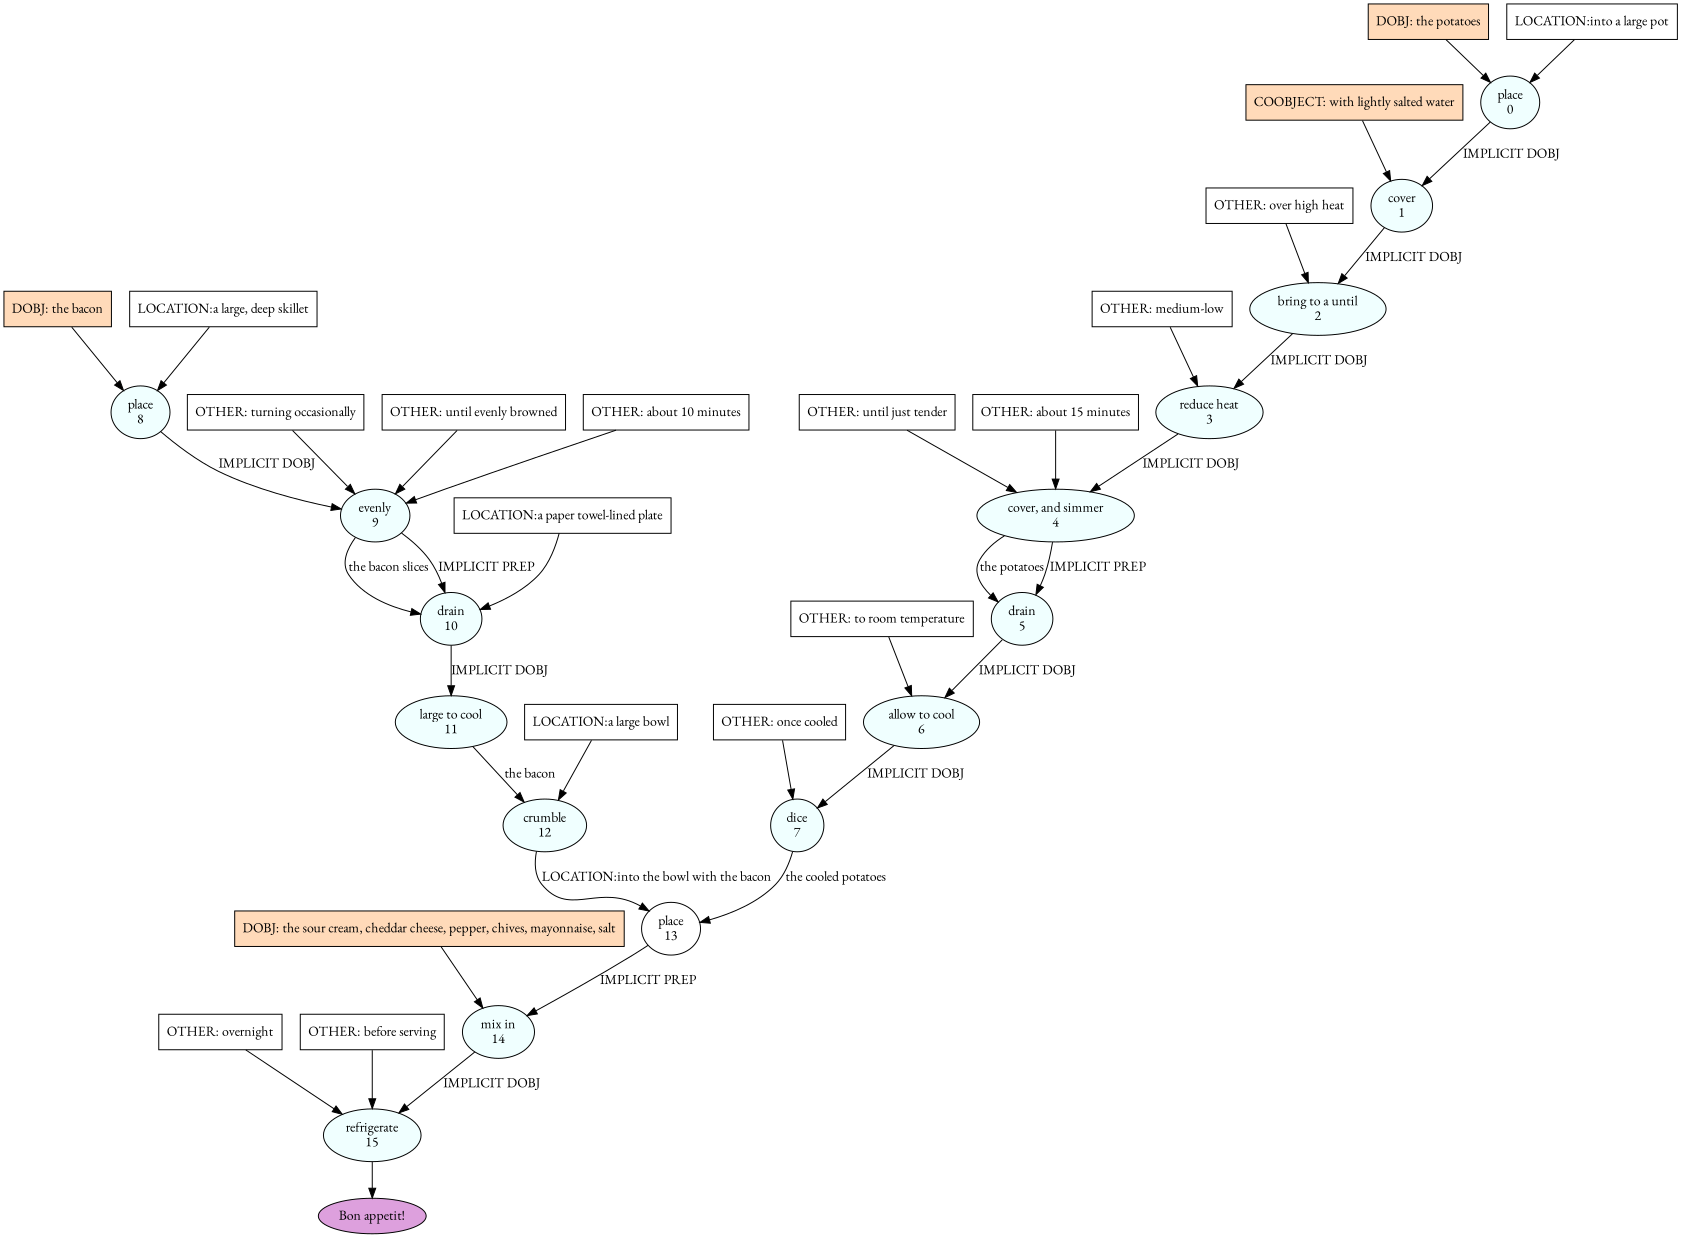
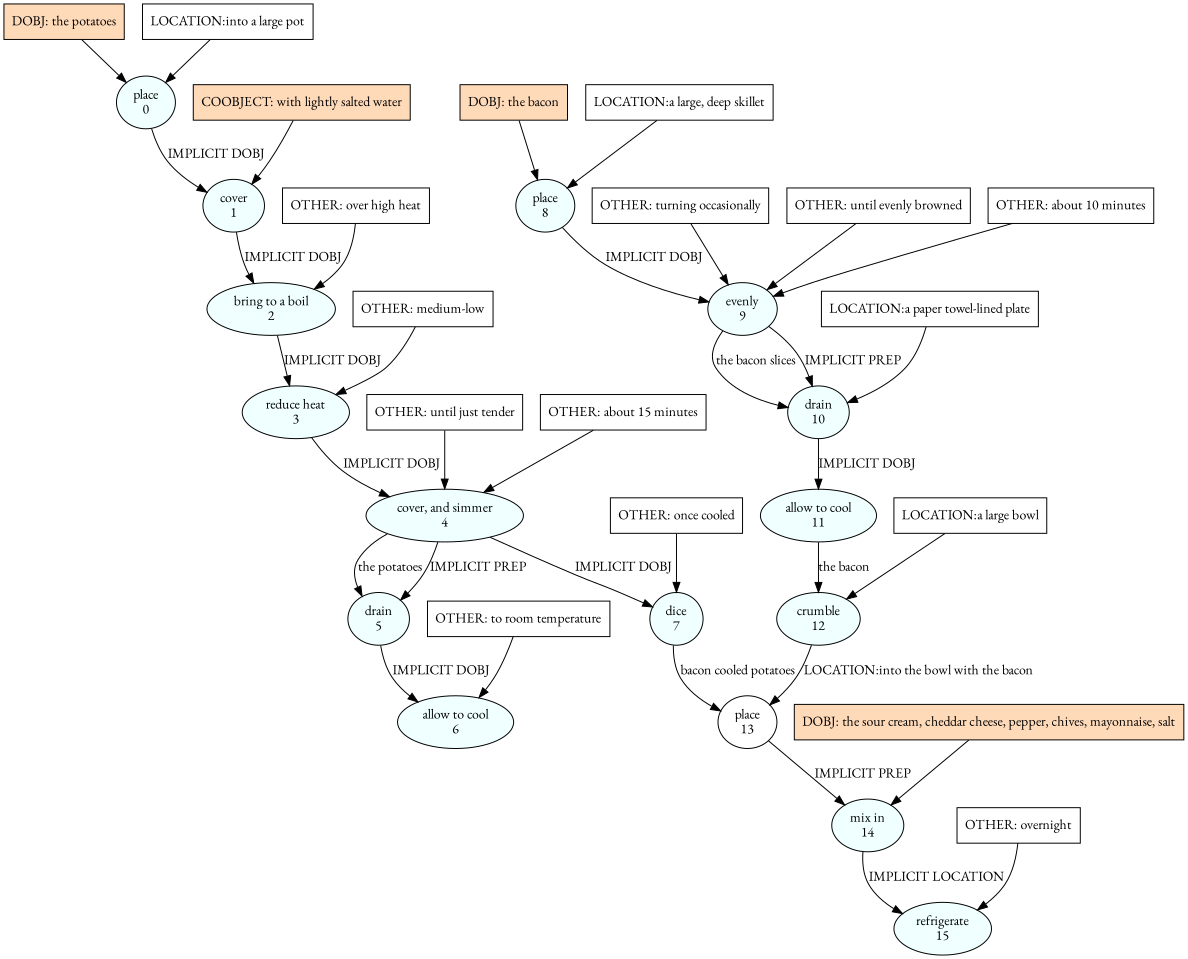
(1318, 309) -> (271, 309)
(451, 722) -> (818, 516)
(860, 774) -> (566, 571)
(836, 877) -> (738, 670)
(372, 1032) -> none
(492, 1084) -> (937, 877)
(372, 1216) -> none
